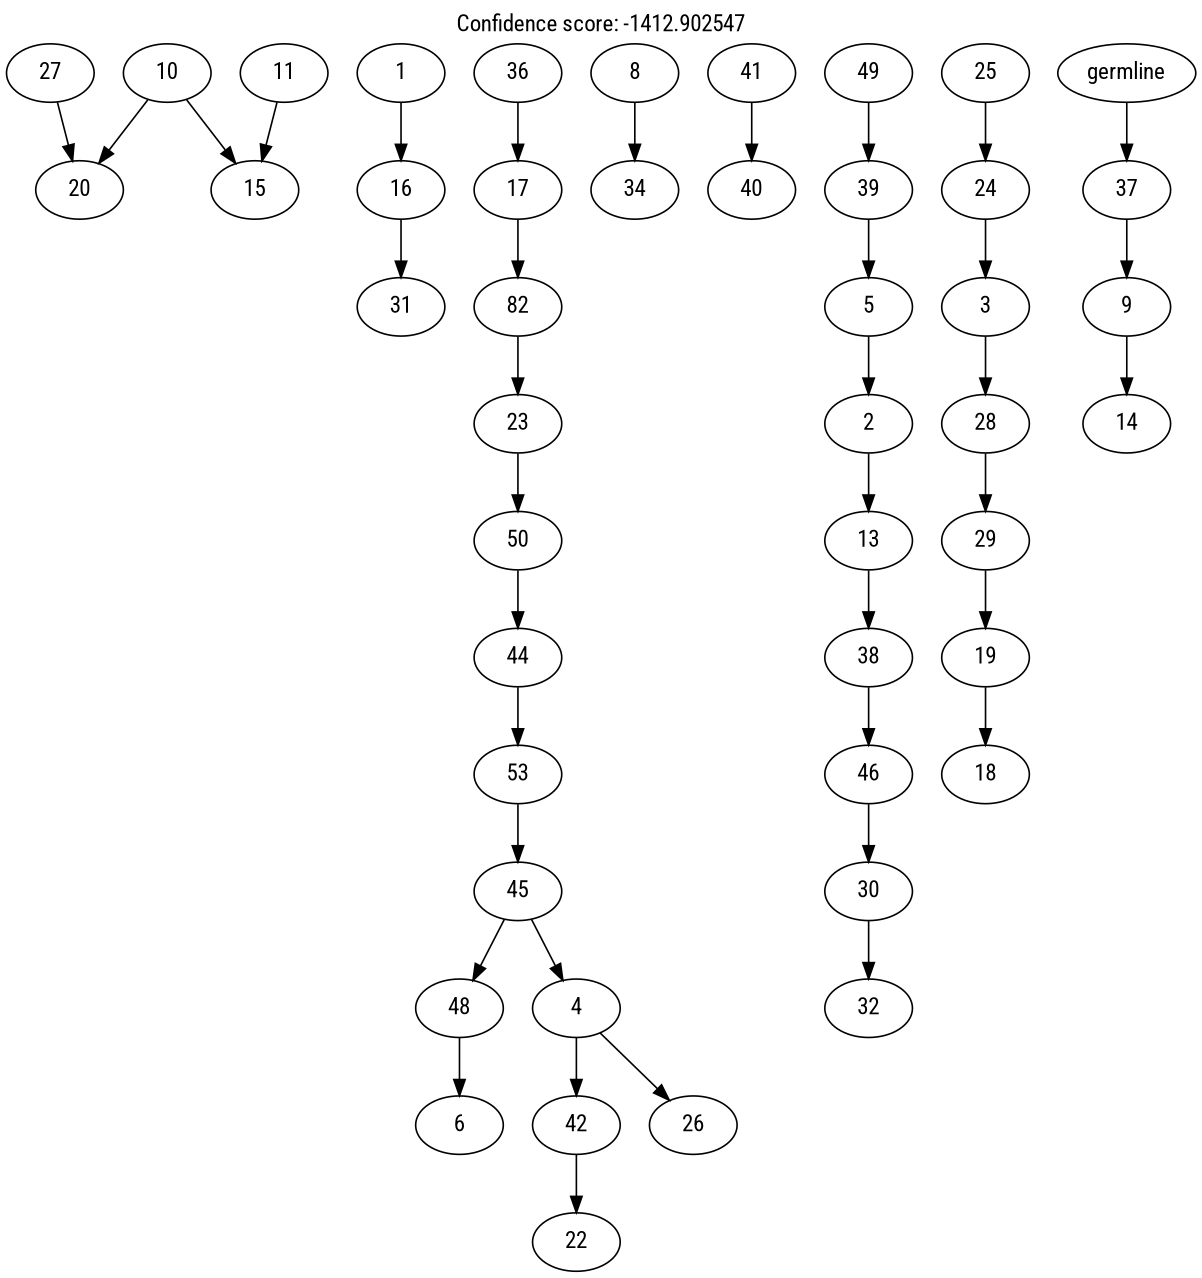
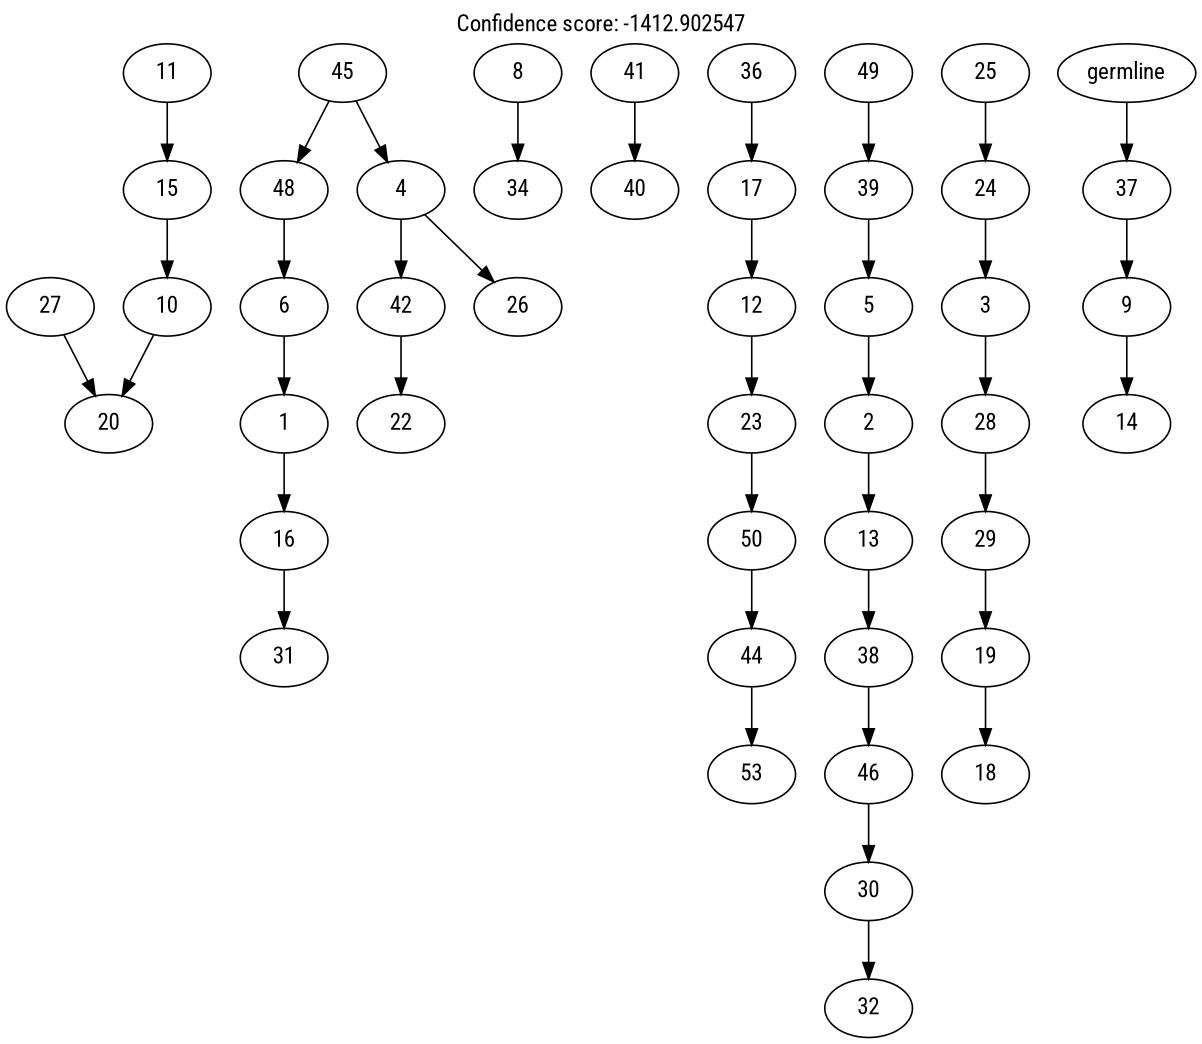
(206, 125) -> (167, 240)
(518, 307) -> (752, 307)
none -> (284, 357)
(518, 825) -> none
